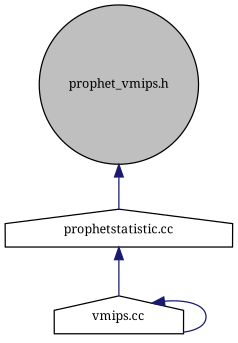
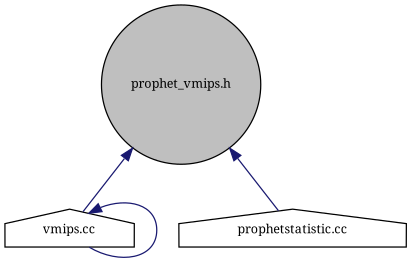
(119, 278) -> (104, 185)
